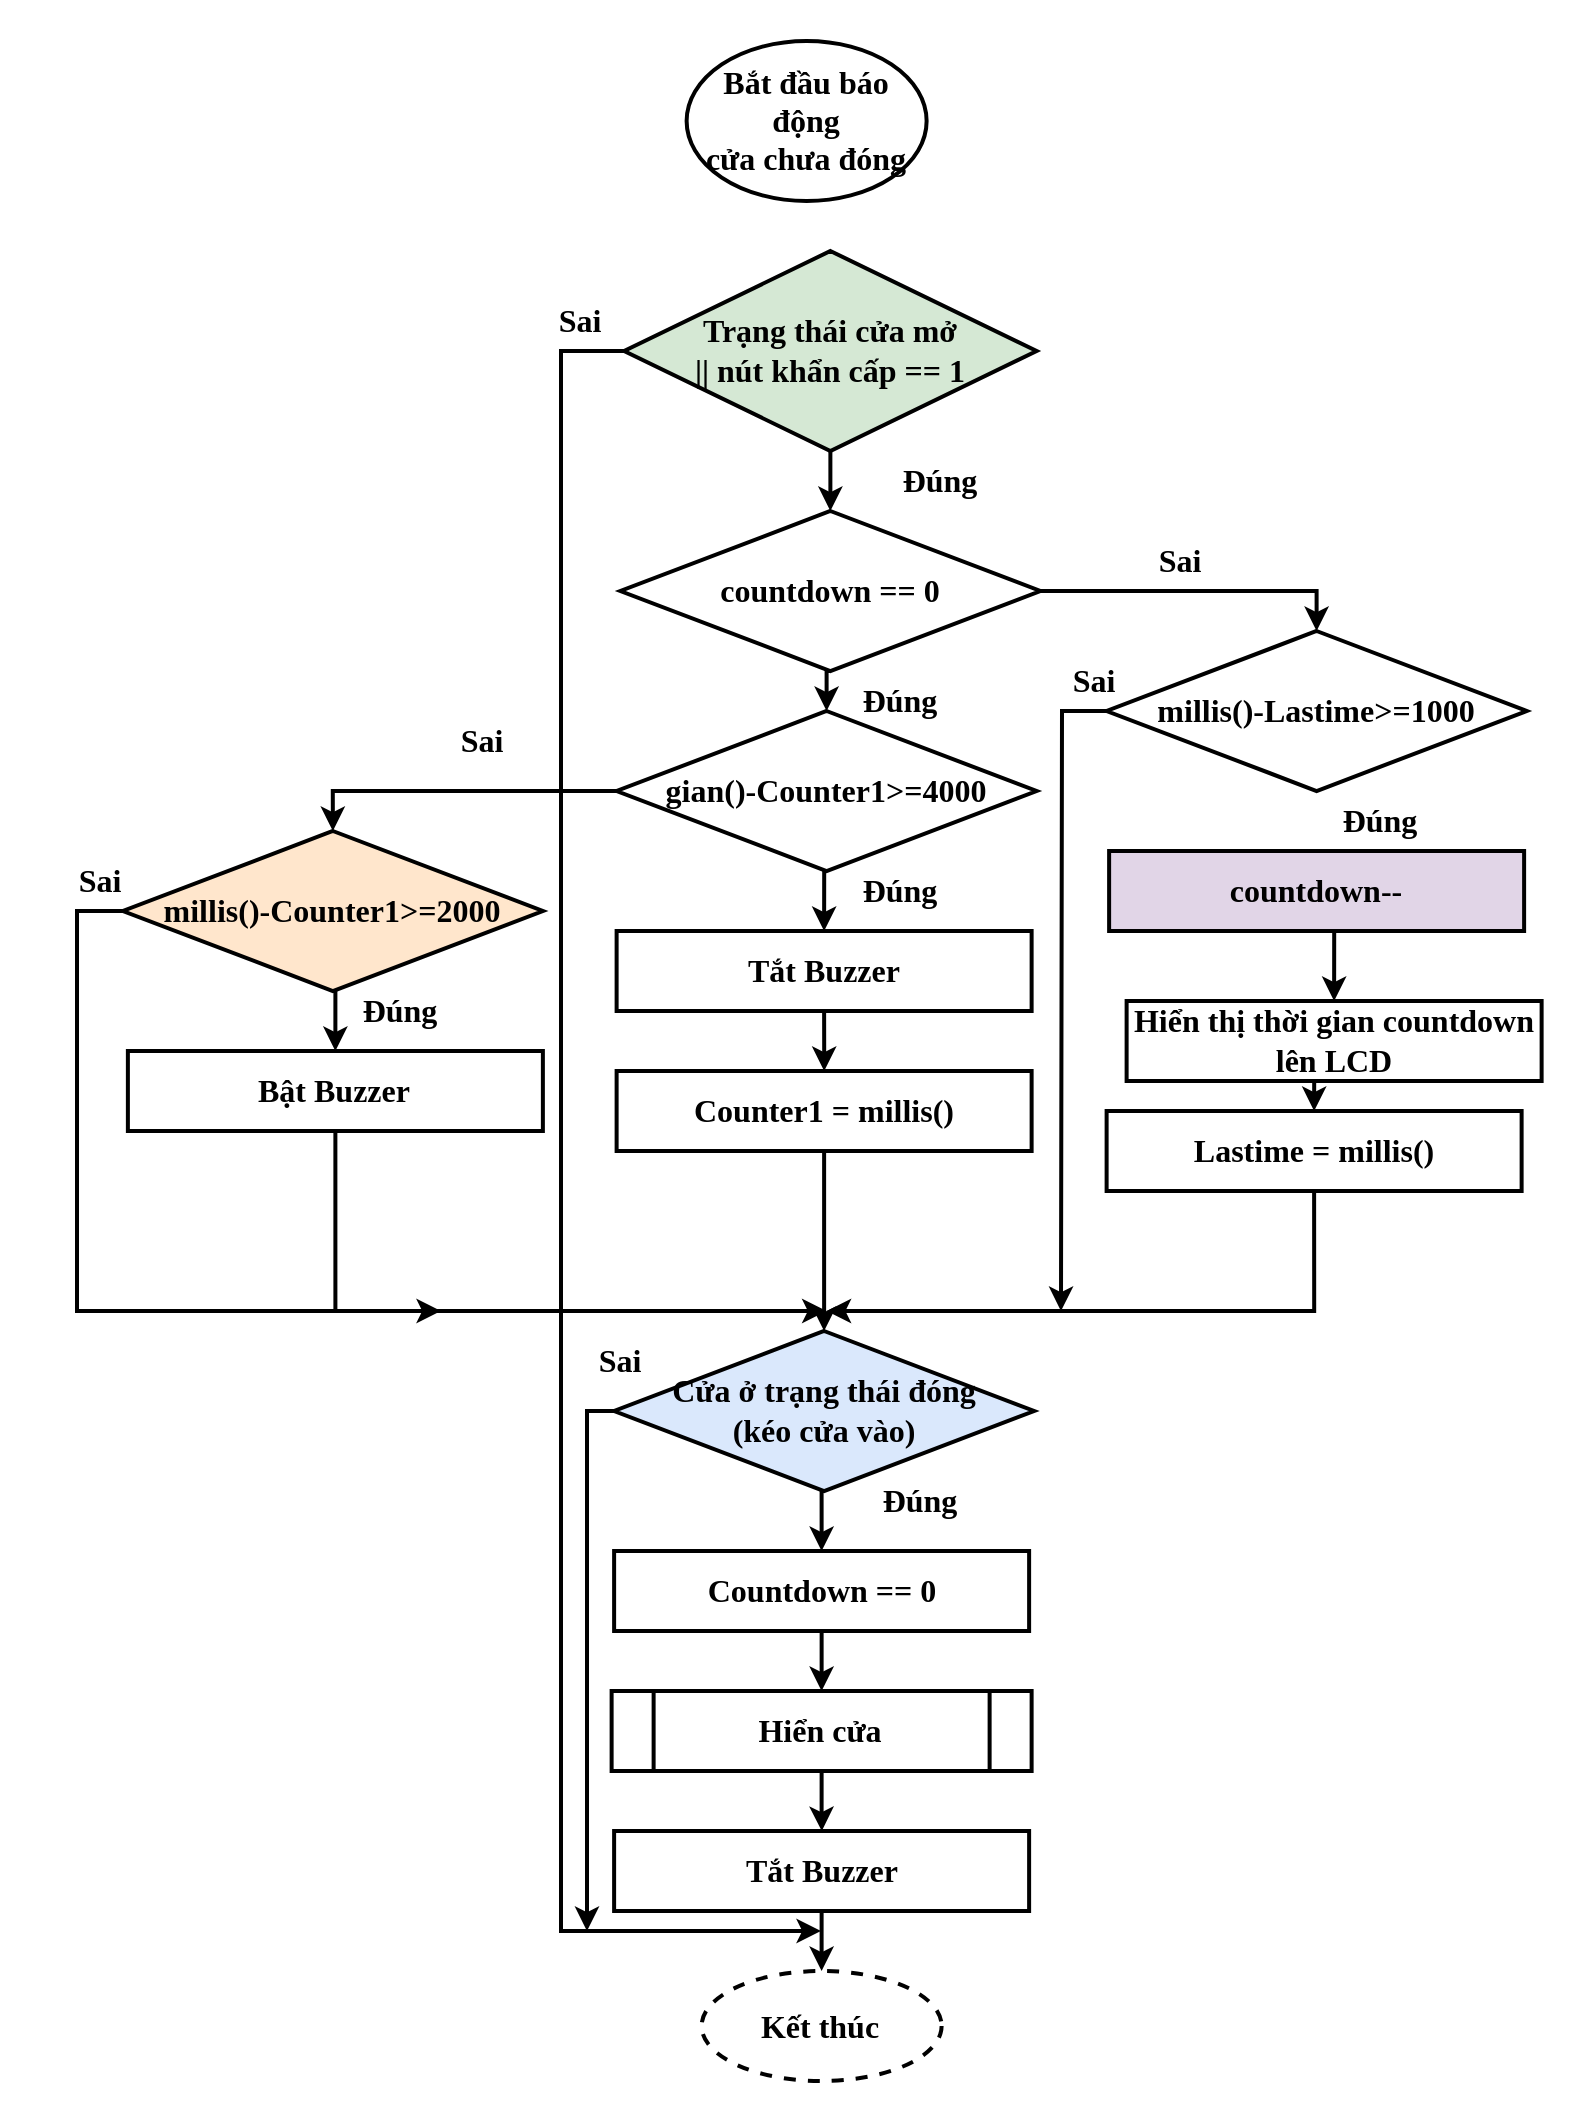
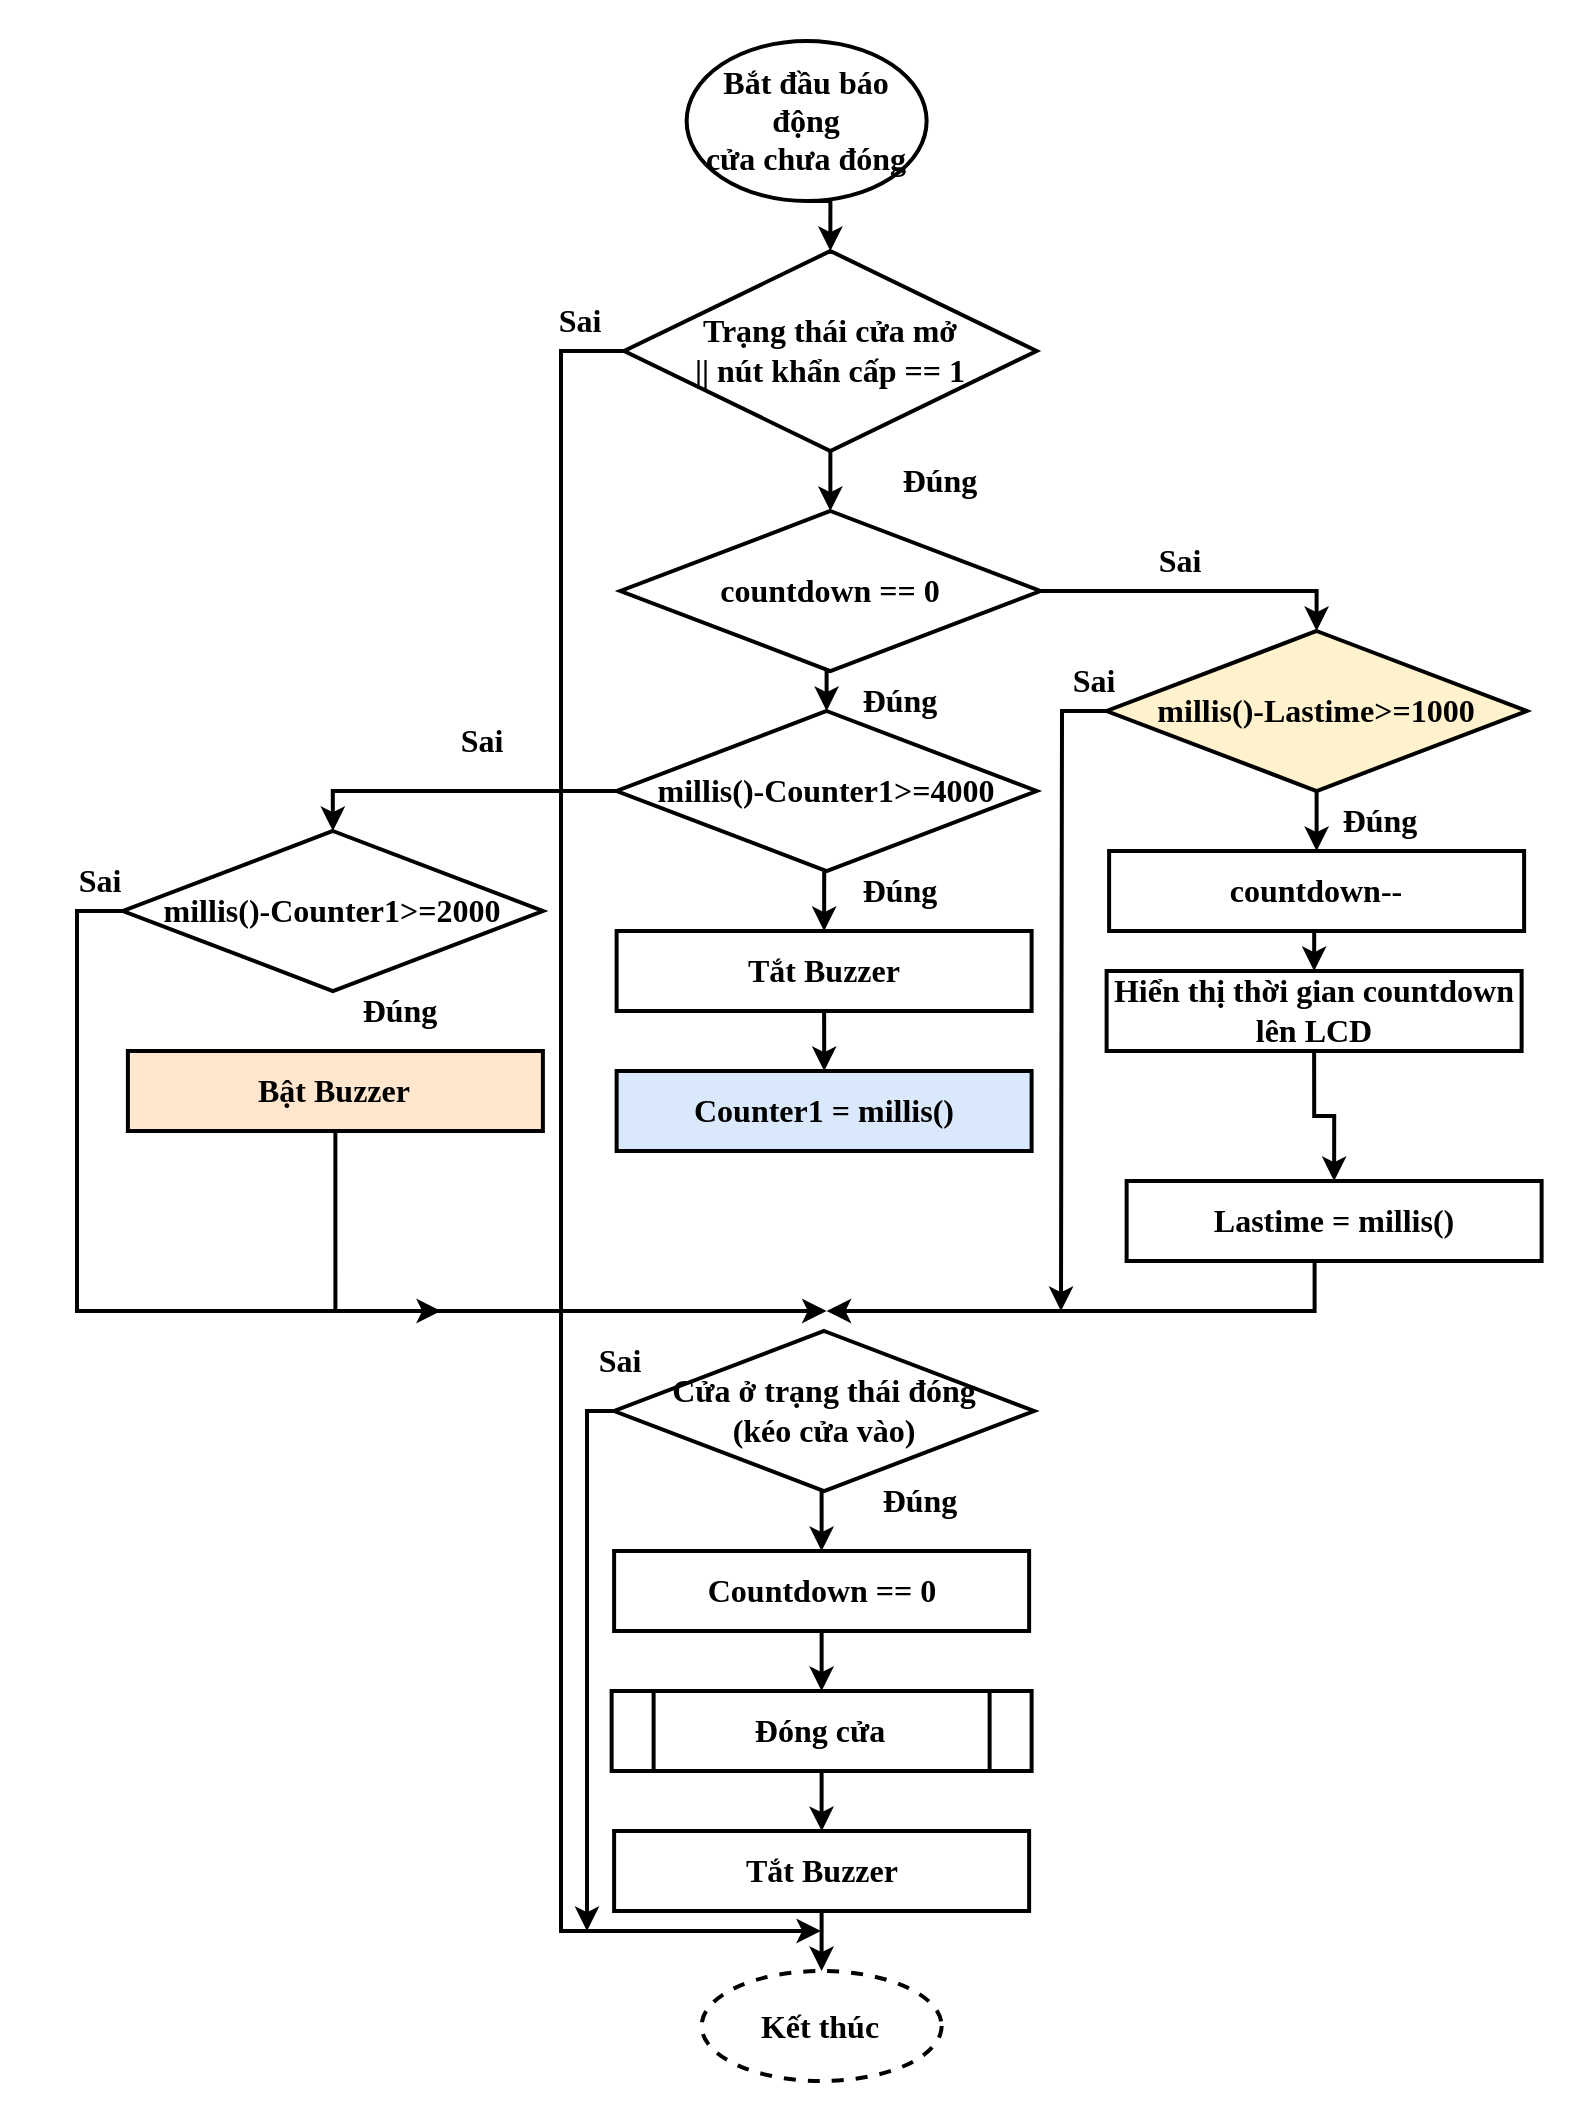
none -> (830, 210)
(830, 351) -> (830, 351)
(1317, 711) -> (1317, 711)
(827, 791) -> (827, 791)
none -> (1317, 812)
(1317, 891) -> (1317, 891)
(333, 911) -> (333, 911)
(335, 1011) -> none
(1334, 1041) -> (1314, 1011)
(335, 1091) -> (335, 1091)
(824, 1111) -> (824, 1111)
(1314, 1151) -> (1334, 1221)
(824, 1232) -> none
(824, 1411) -> (824, 1411)
(821, 1731) -> (821, 1731)
